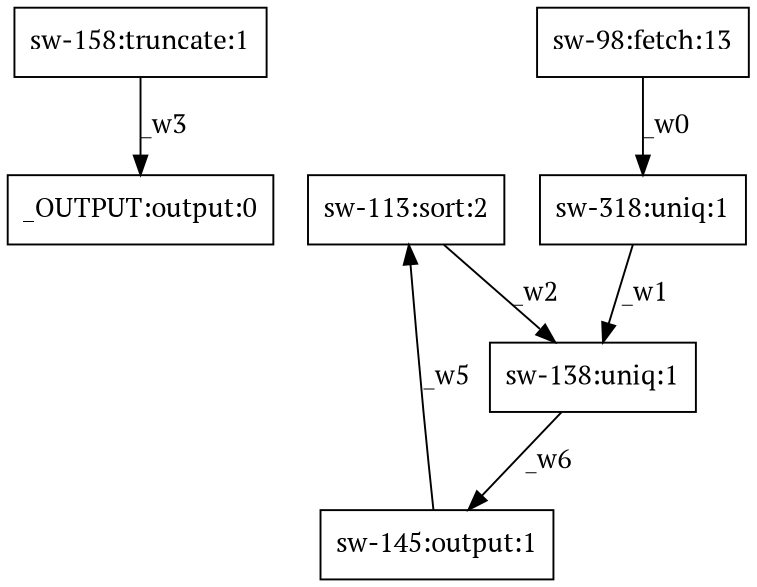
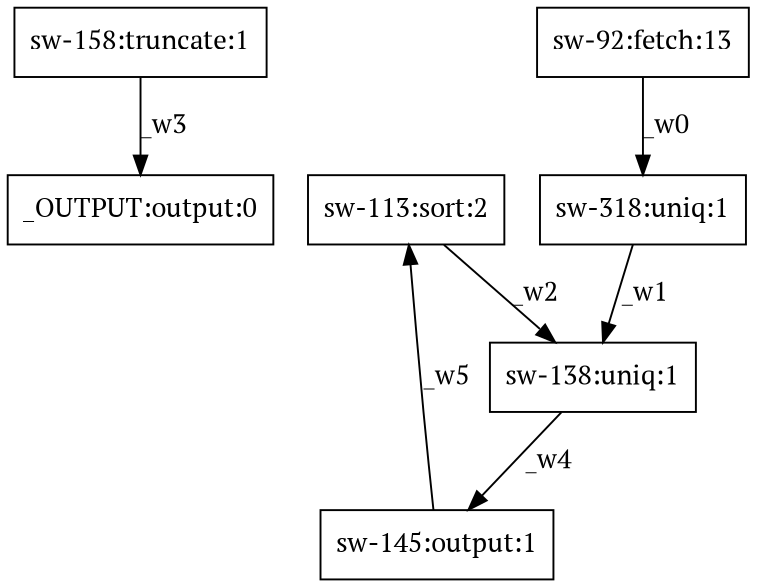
(643, 42) -> (643, 42)
(550, 461) -> (550, 461)
